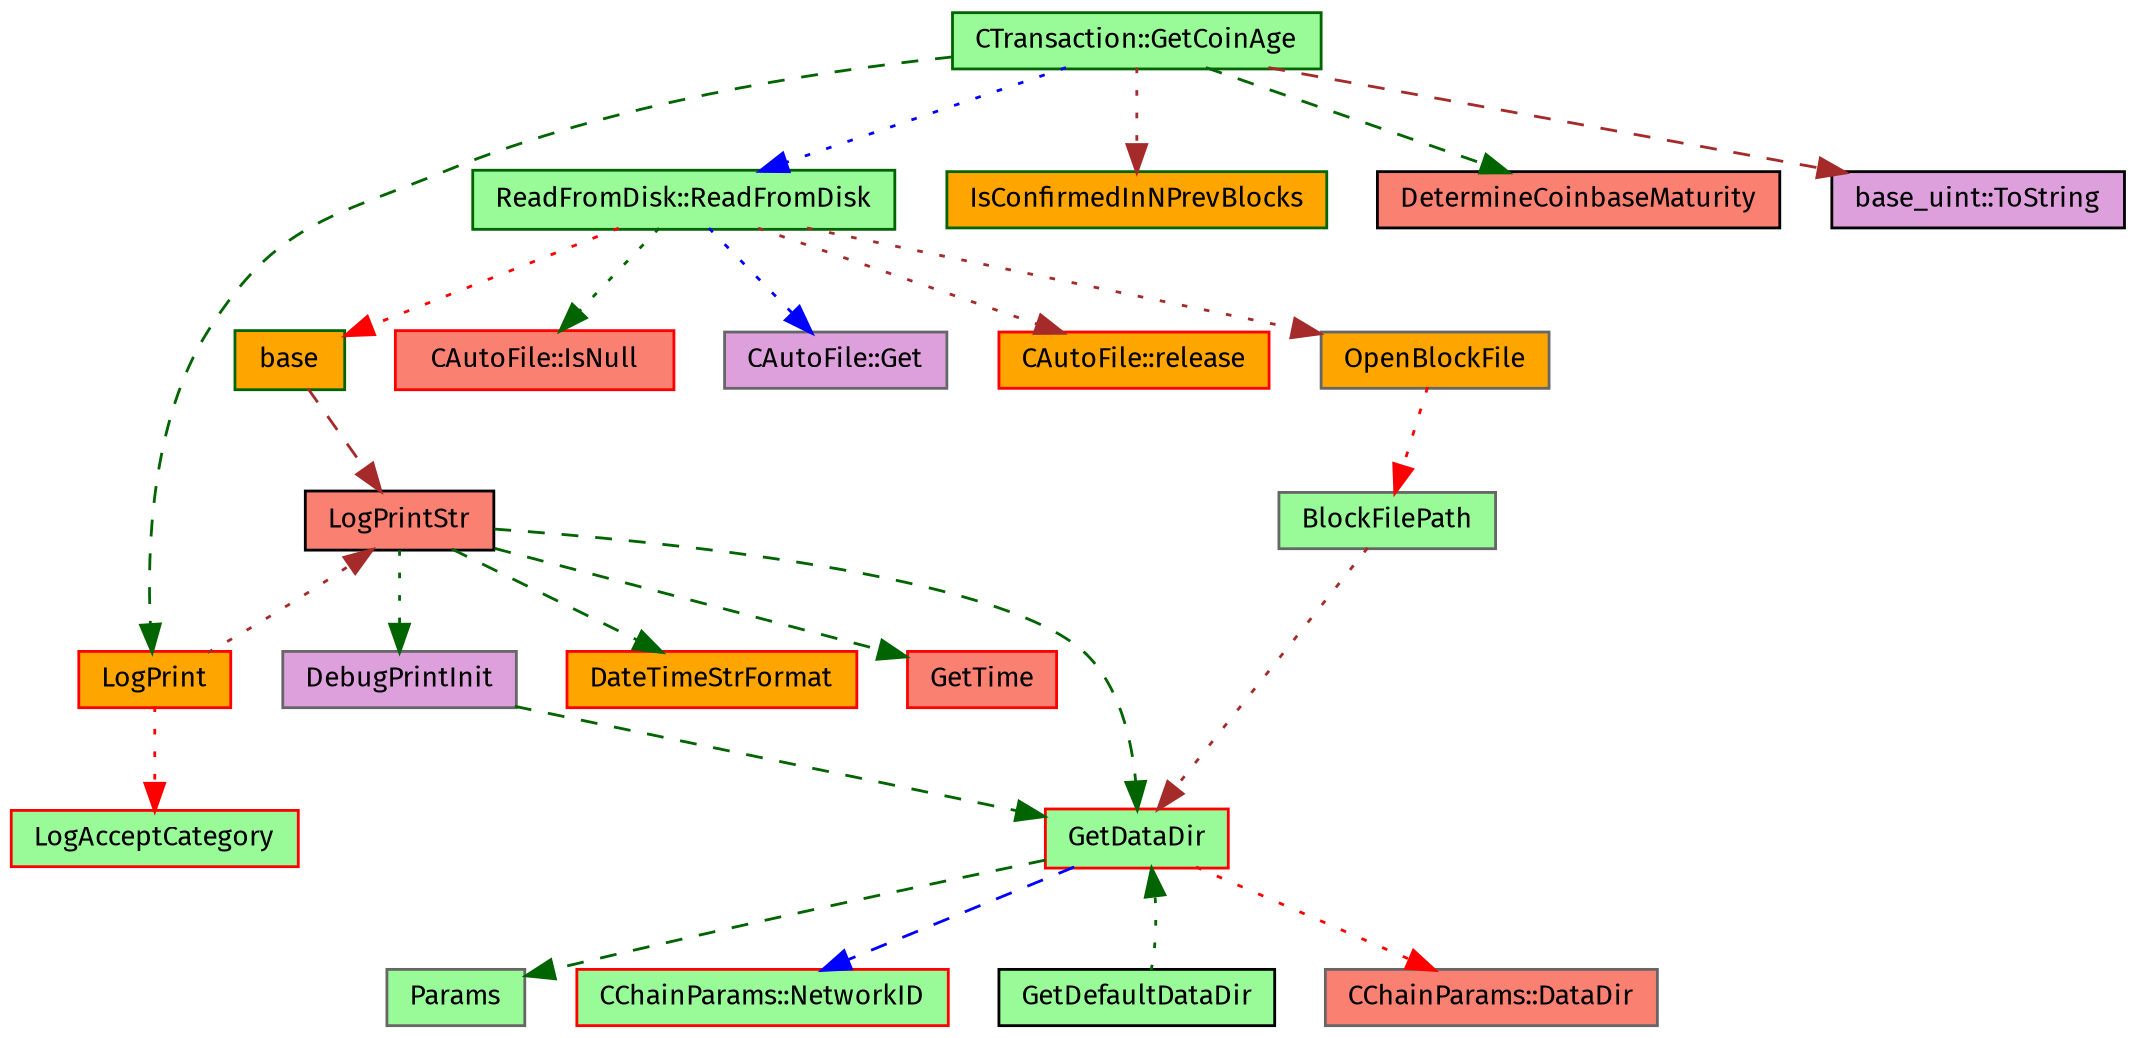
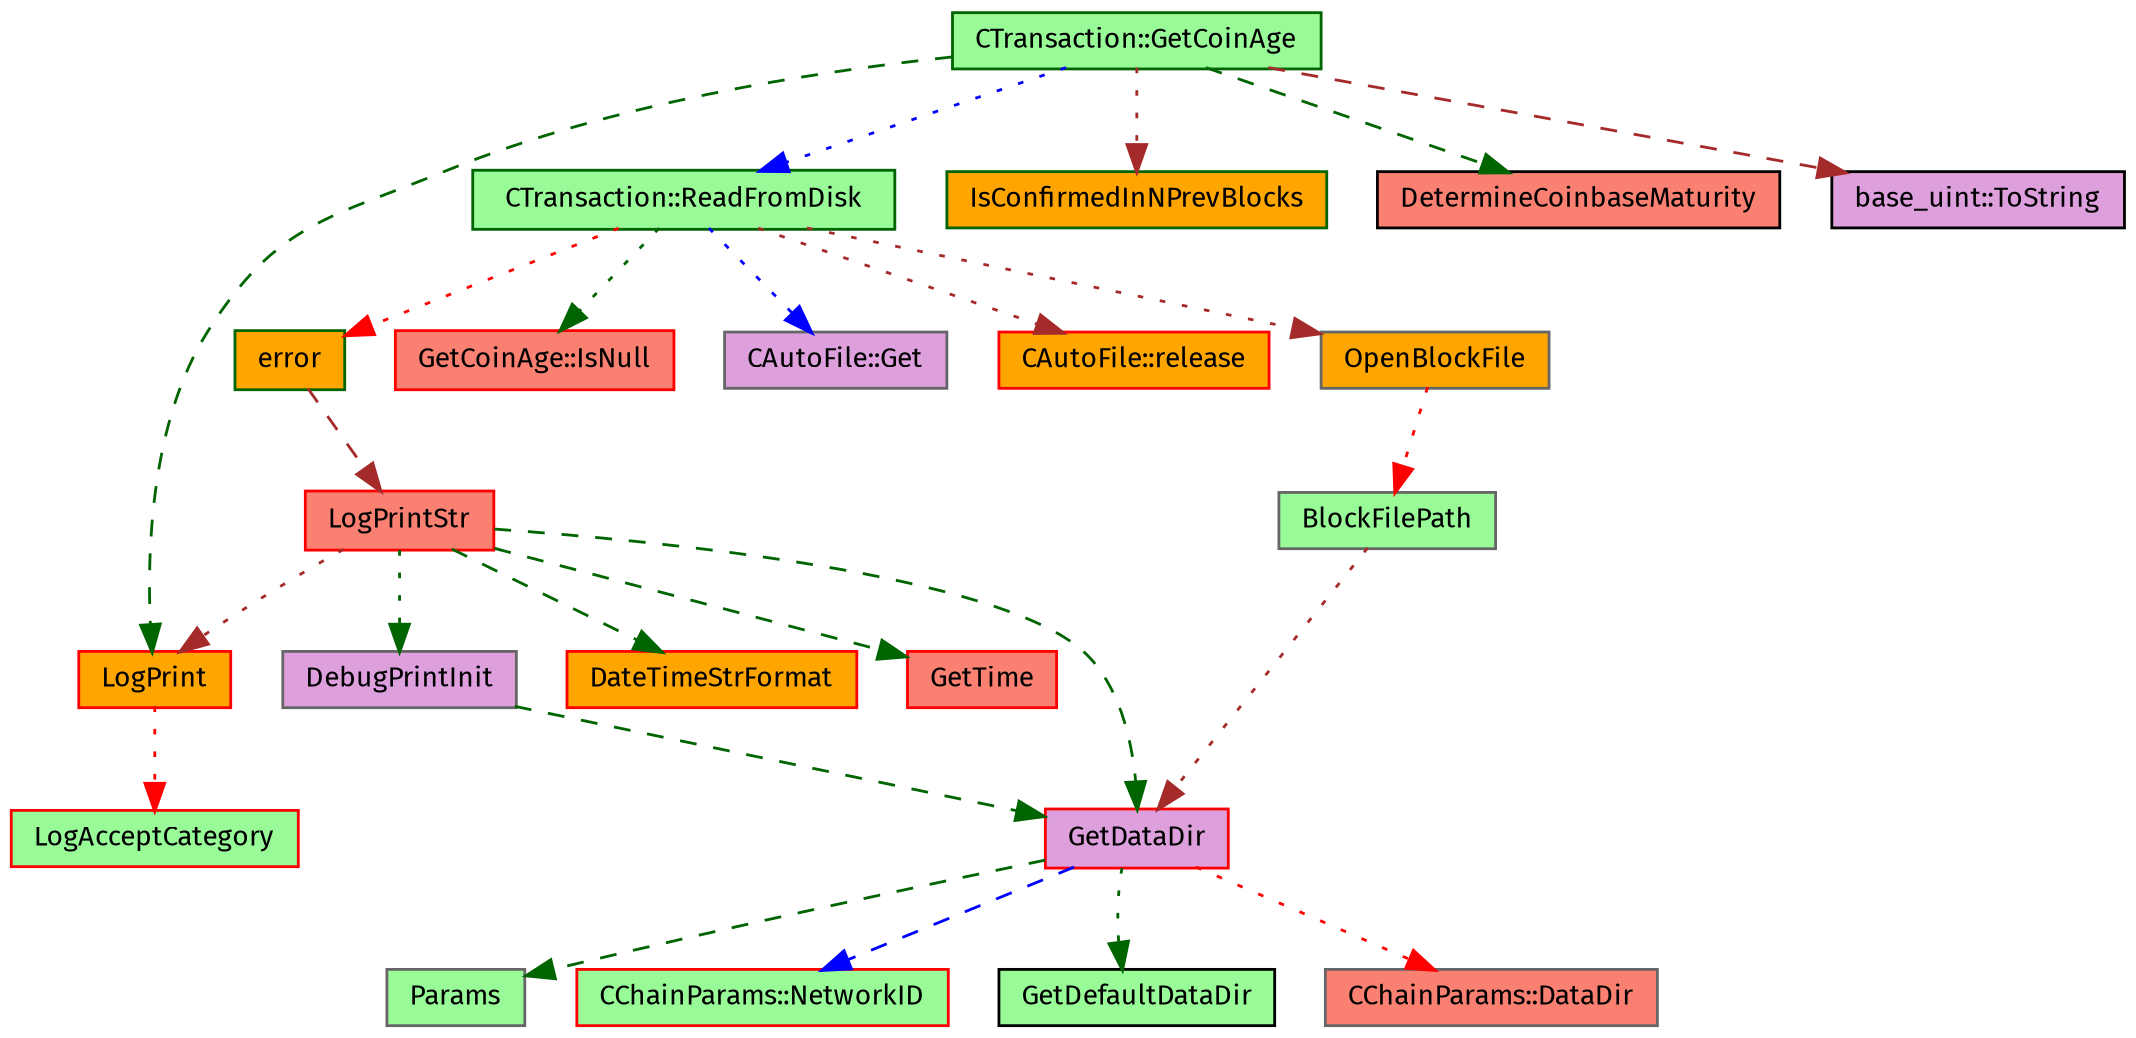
(684, 200) -> (684, 200)
(290, 360) -> (290, 360)
(535, 360) -> (535, 360)
(400, 521) -> (400, 521)
(279, 611) -> (273, 591)
(1137, 839) -> (1137, 839)
(1155, 934) -> (1118, 905)
